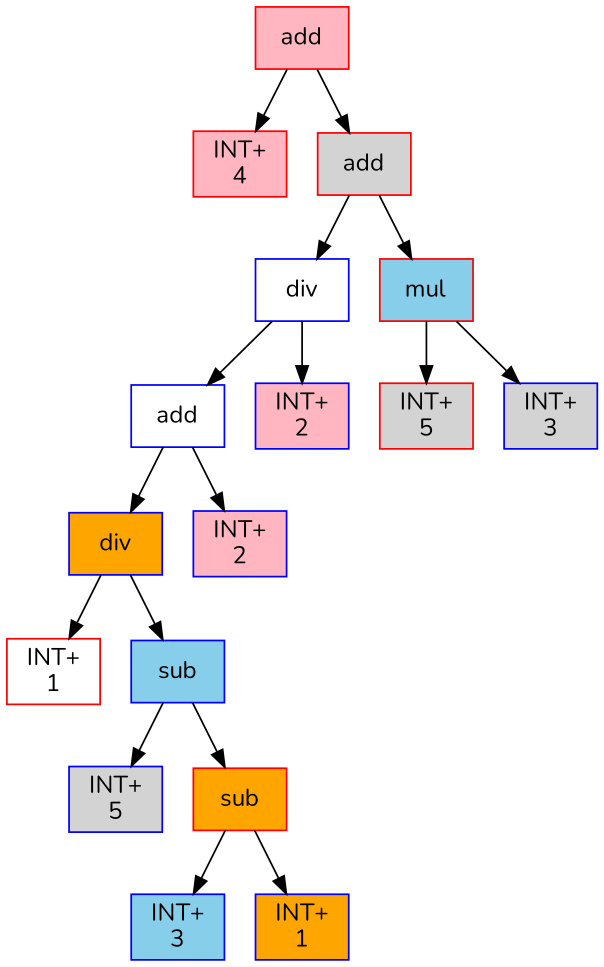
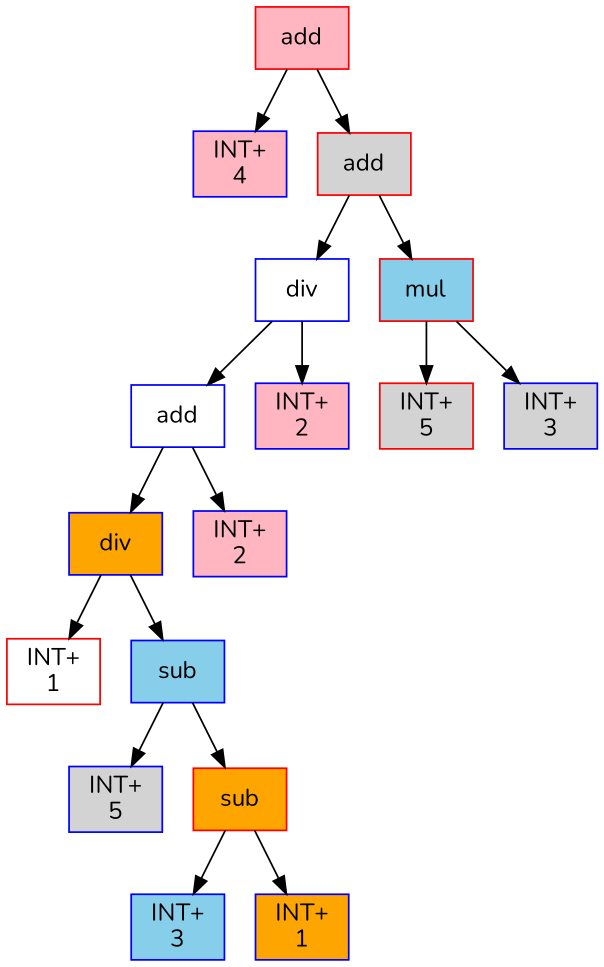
(240, 164) -> (240, 164)
